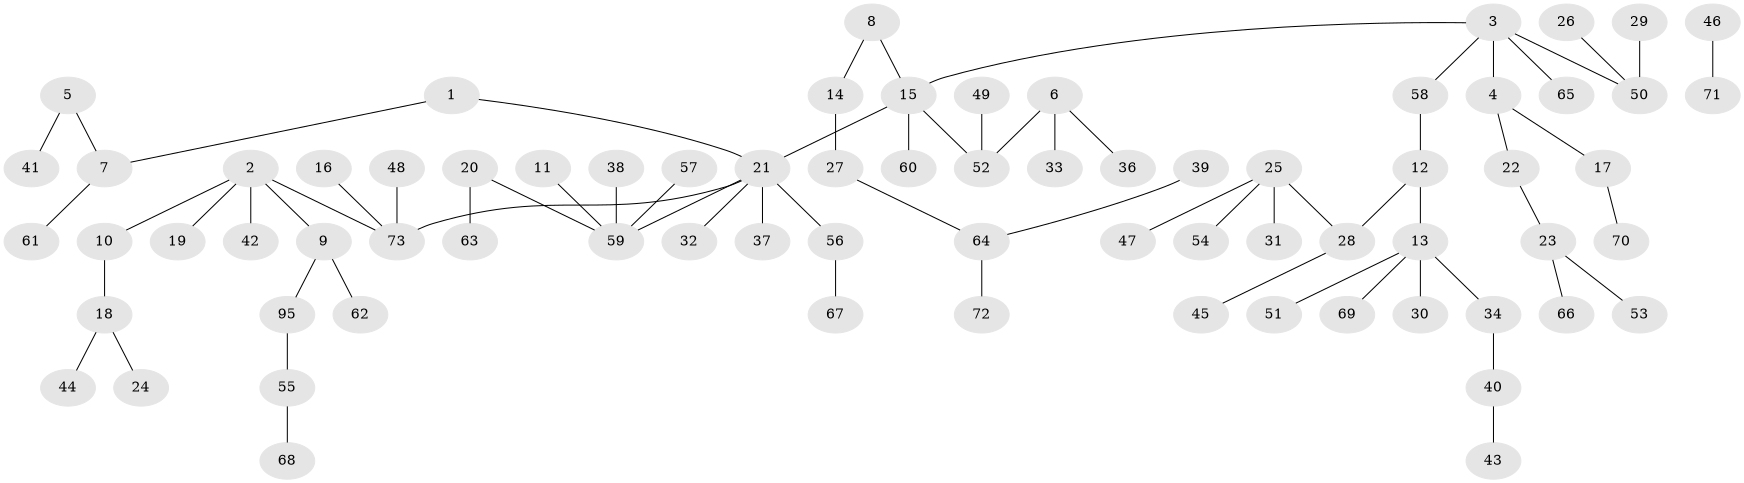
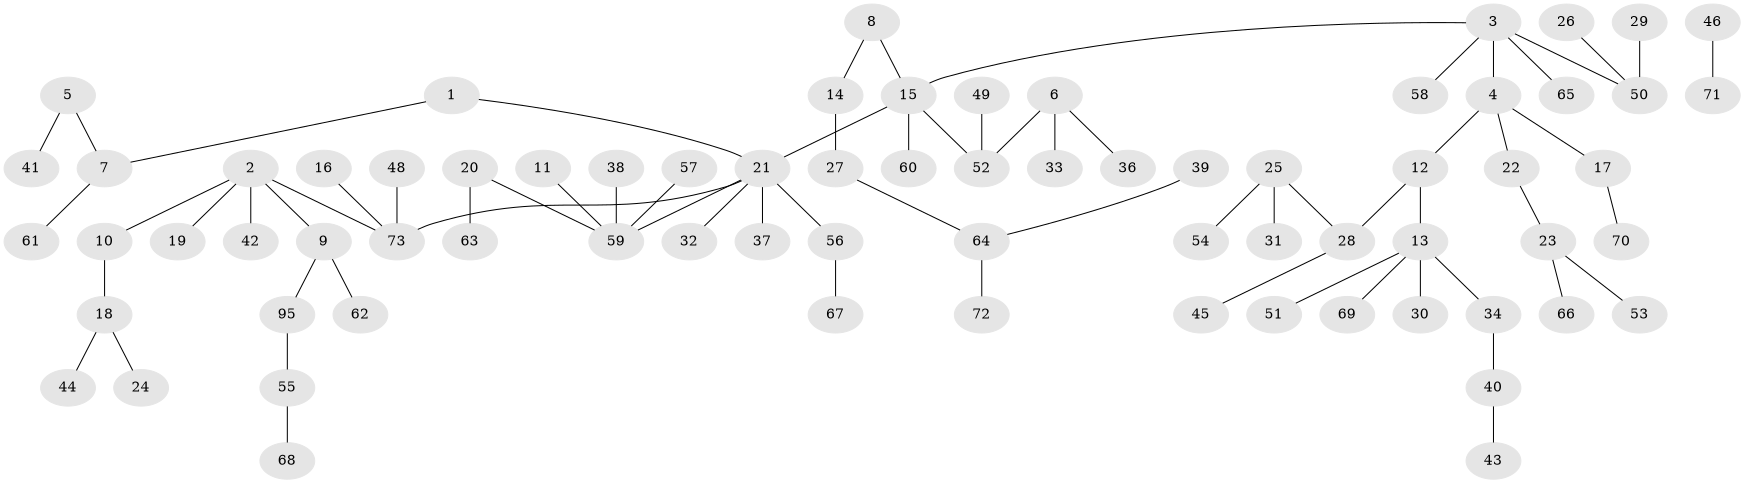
(1420, 132) -> (1457, 132)
(1128, 242) -> none
